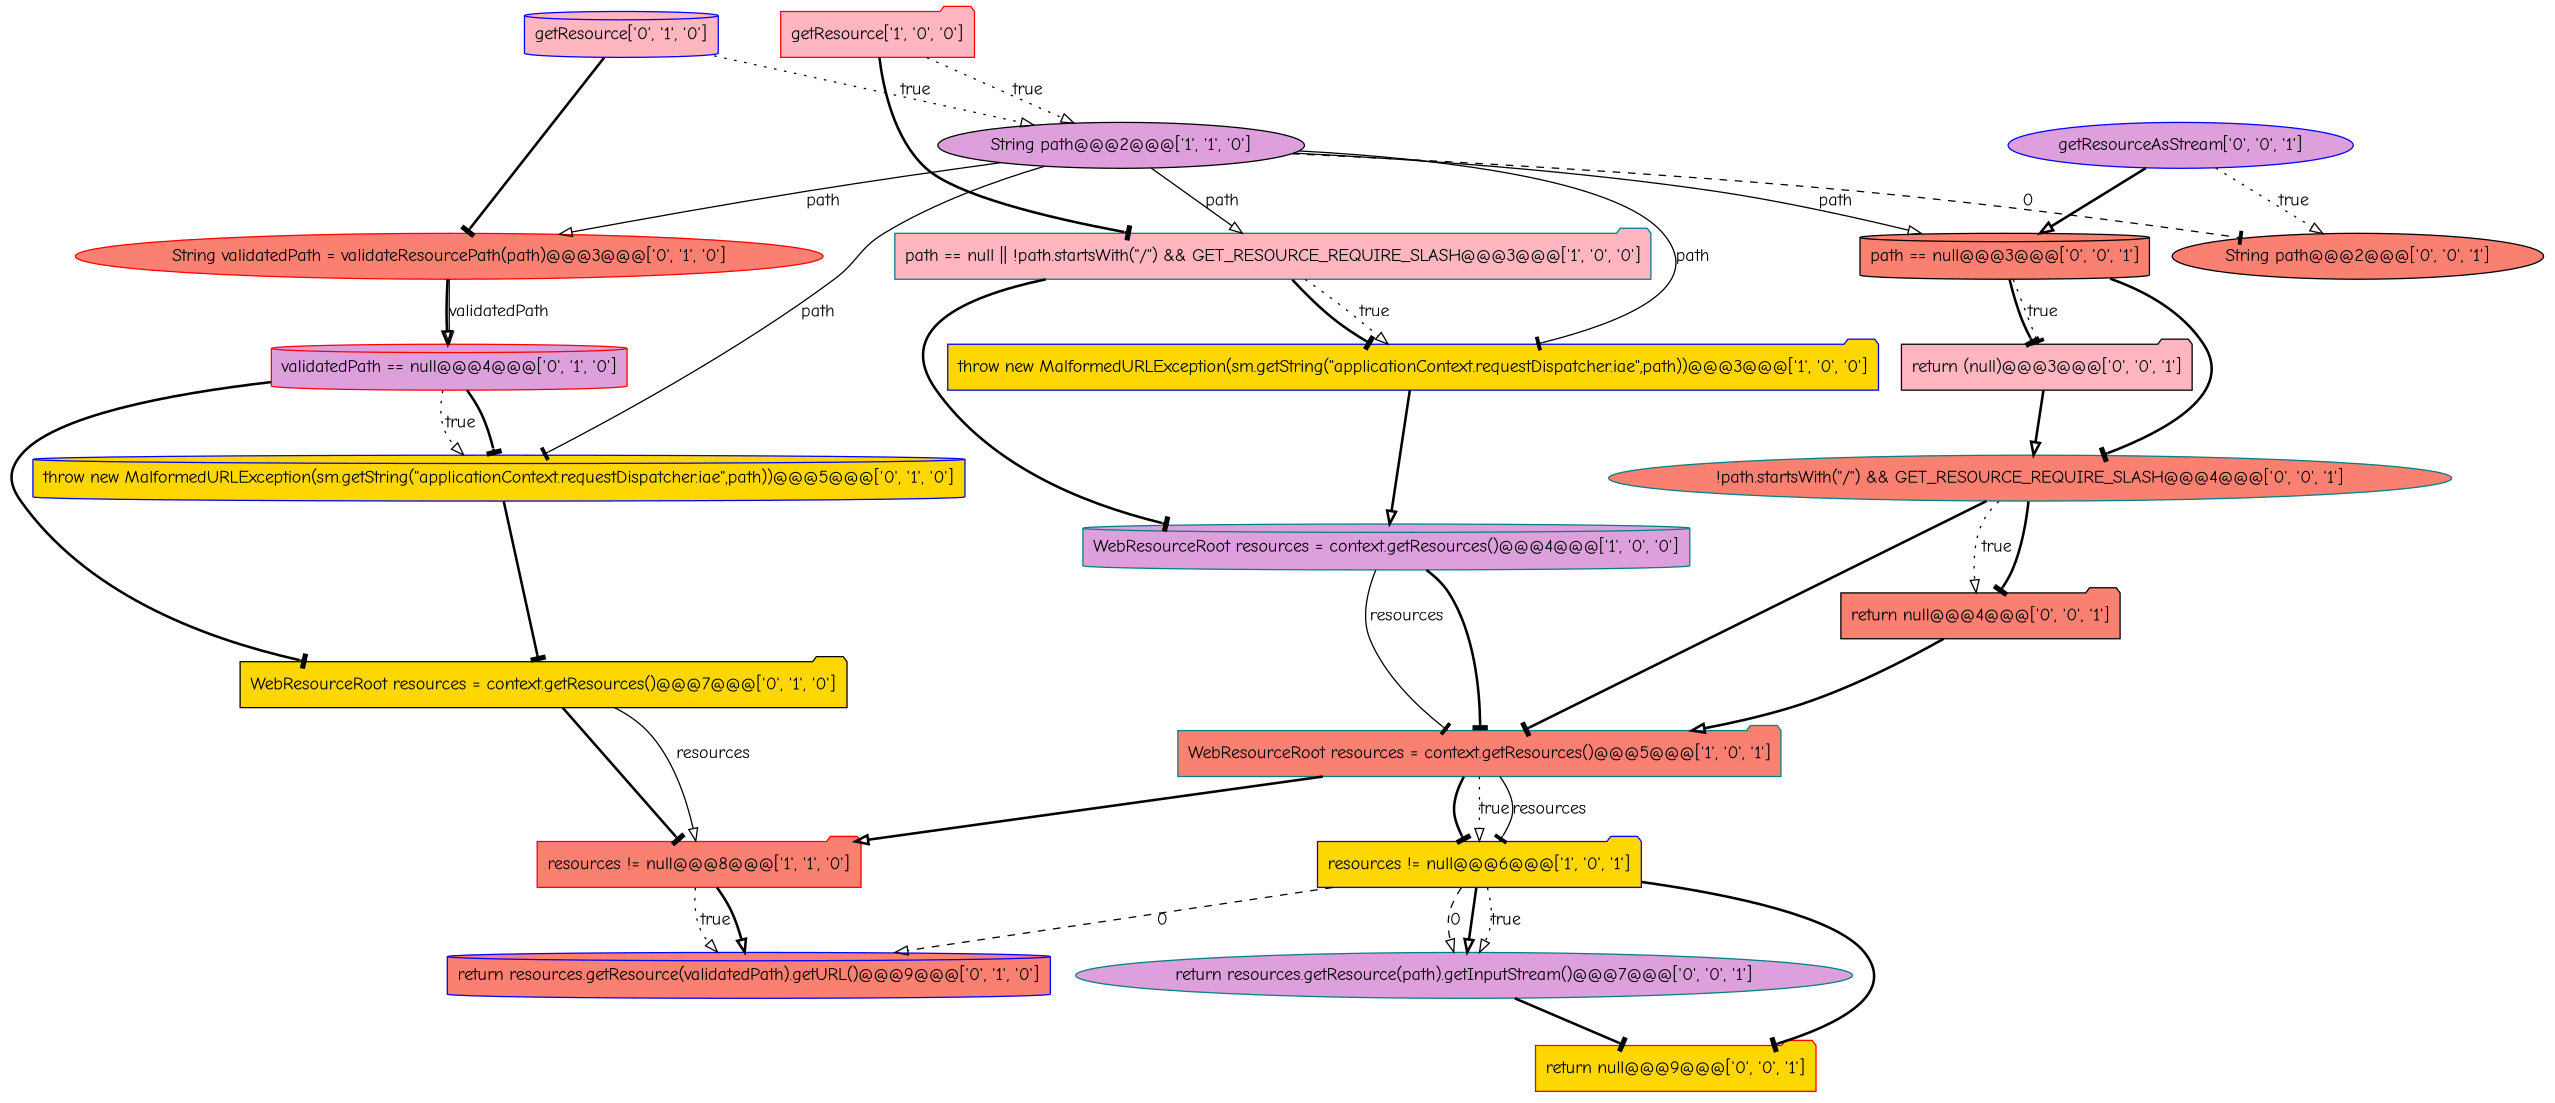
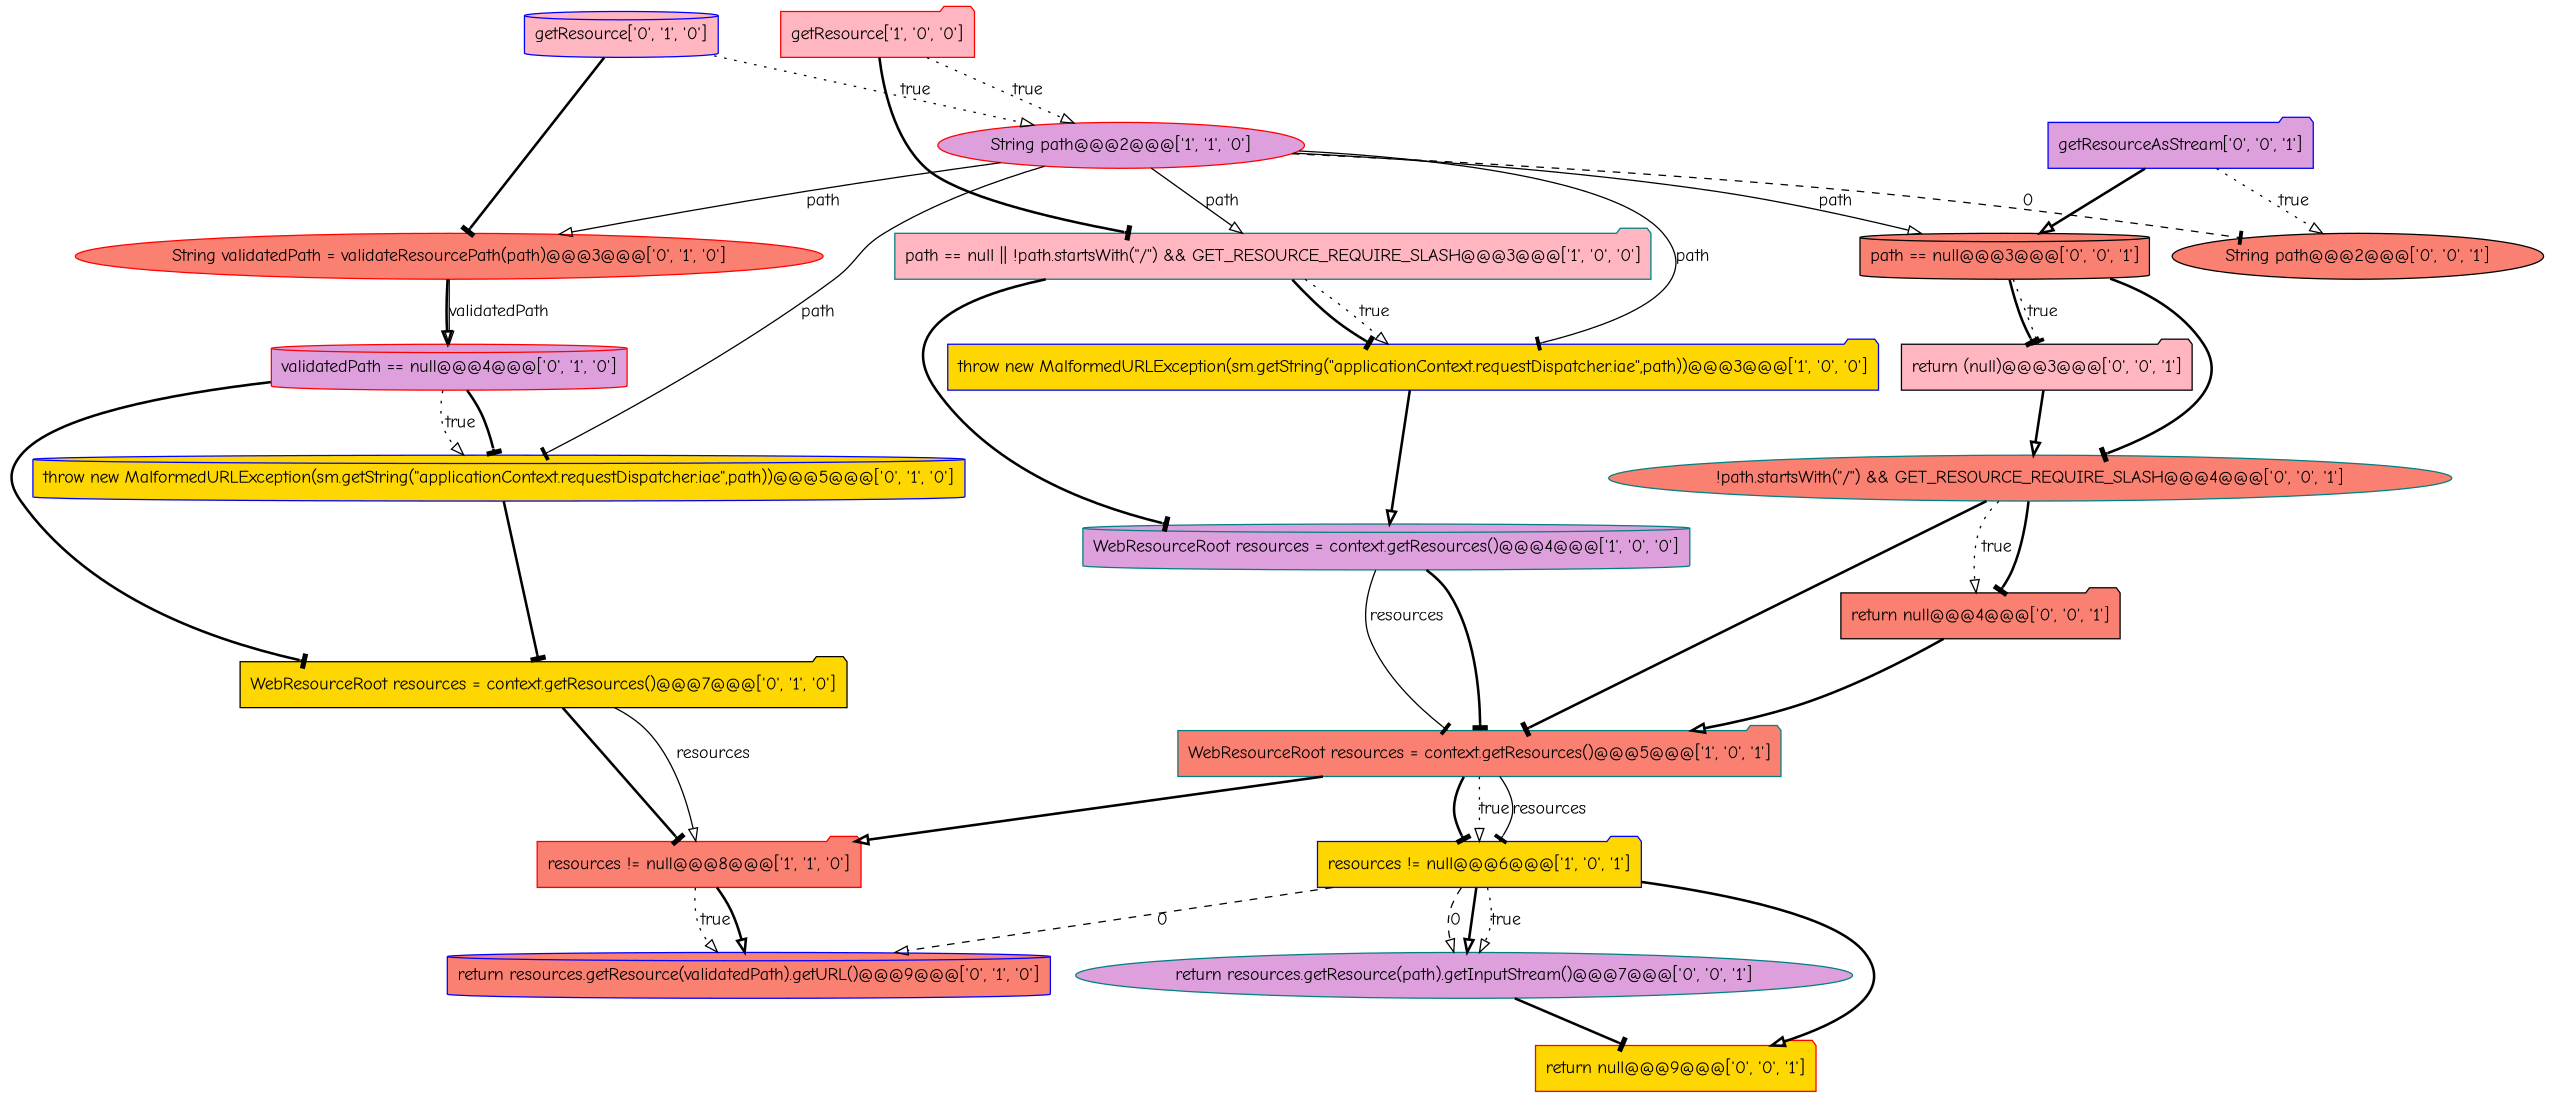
(1121, 145) -> (1121, 145)
(2181, 145) -> (2181, 145)
(1829, 927) -> (1826, 926)
